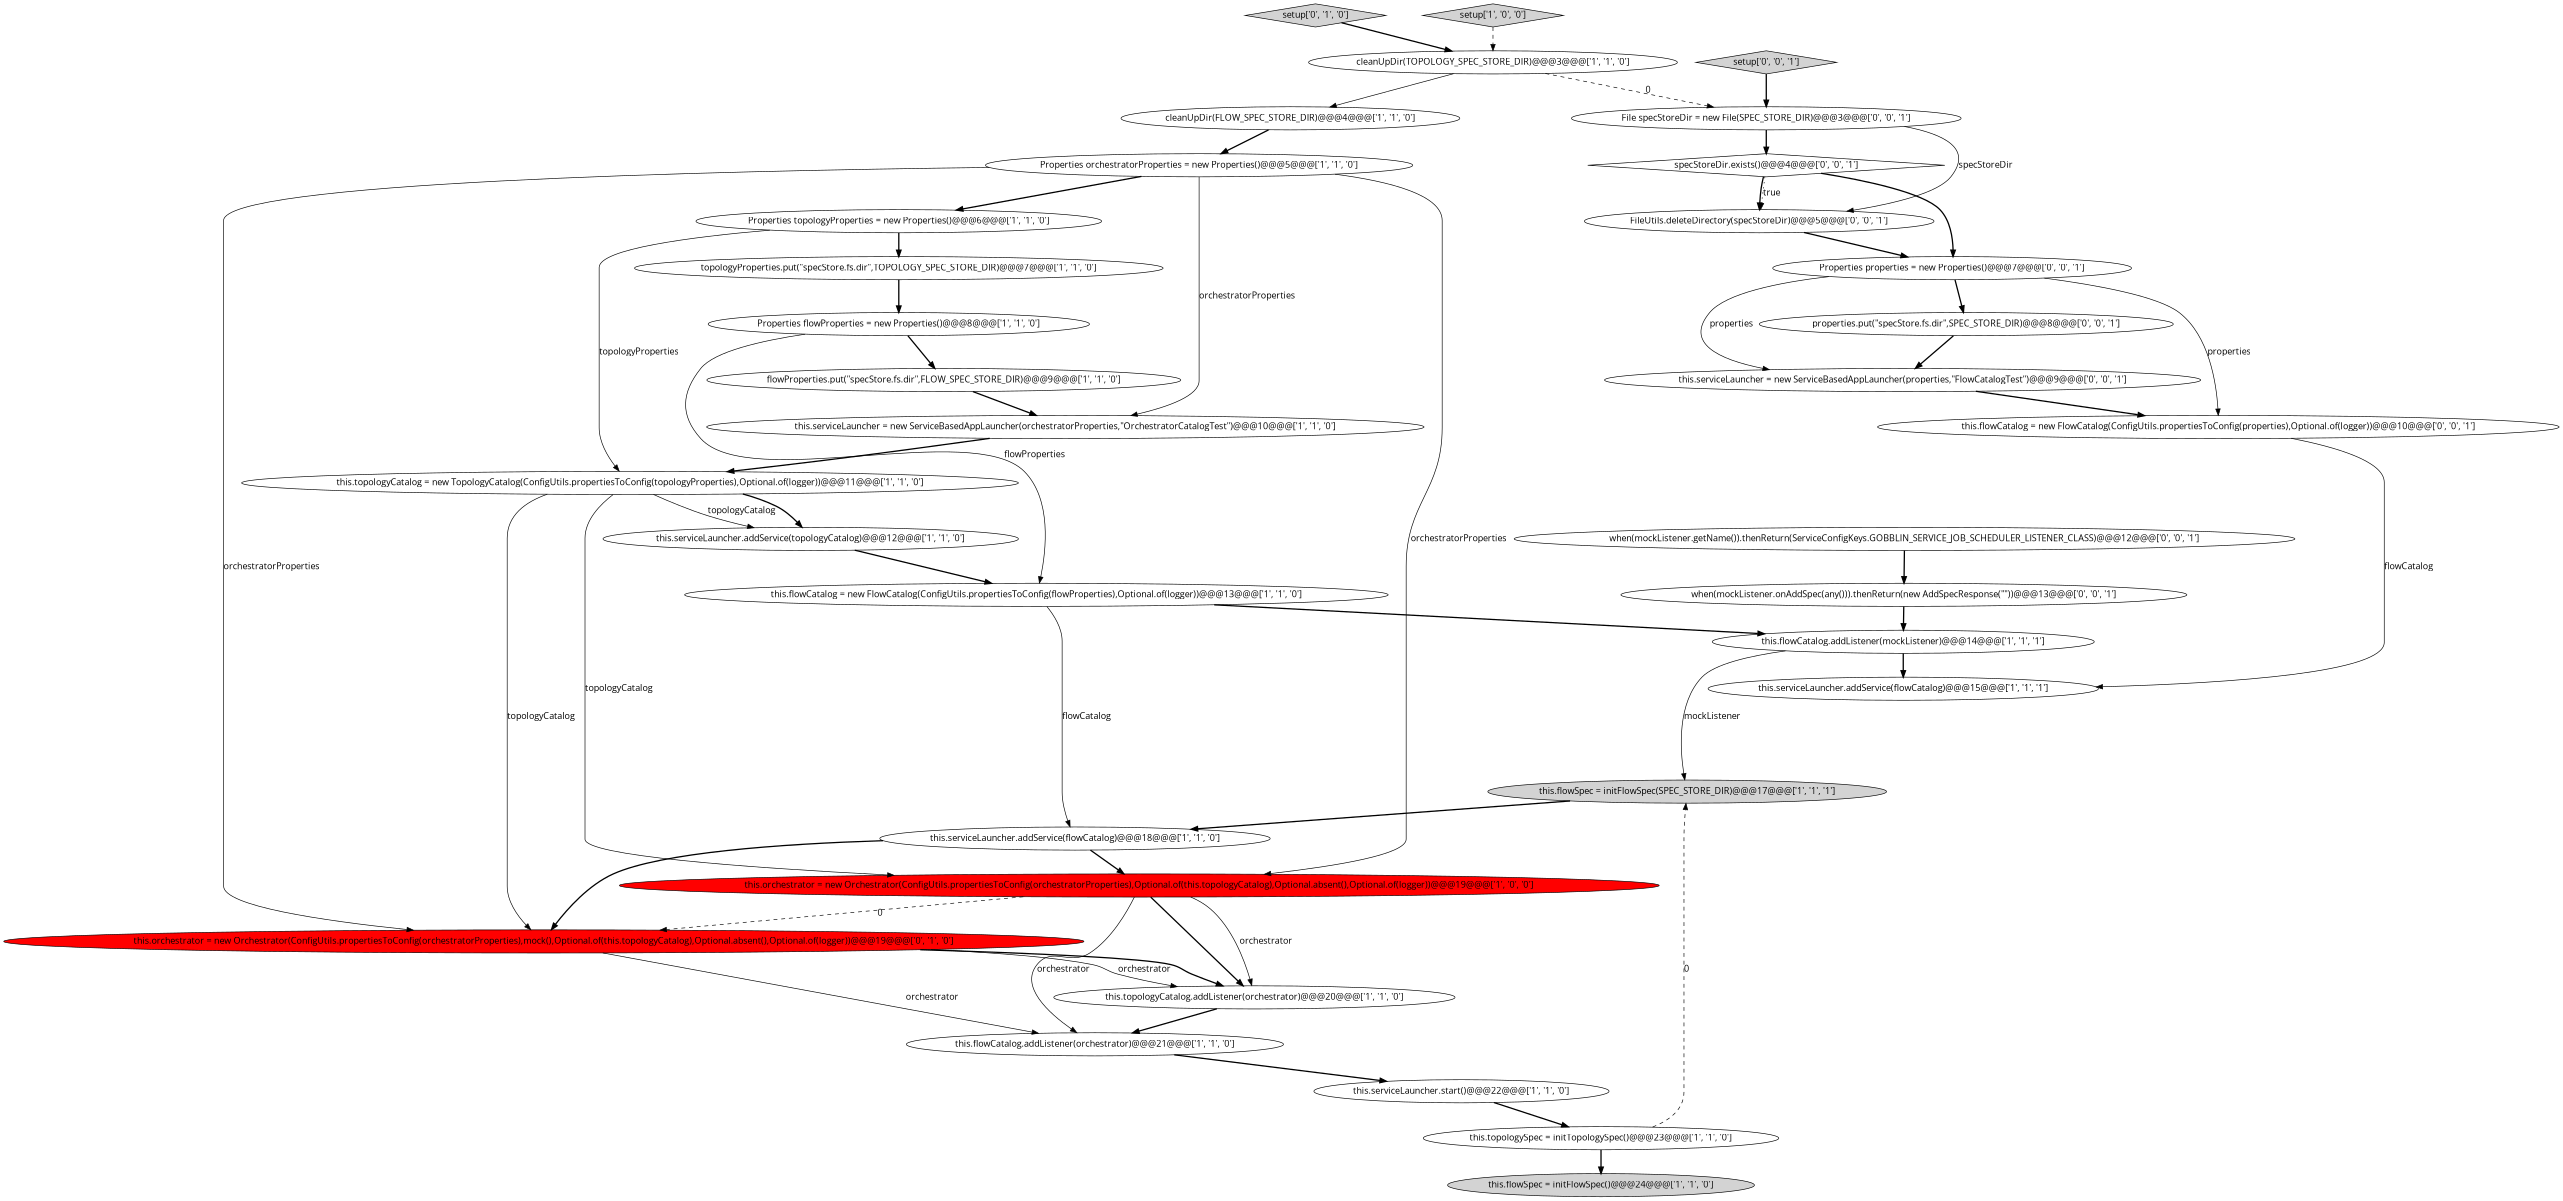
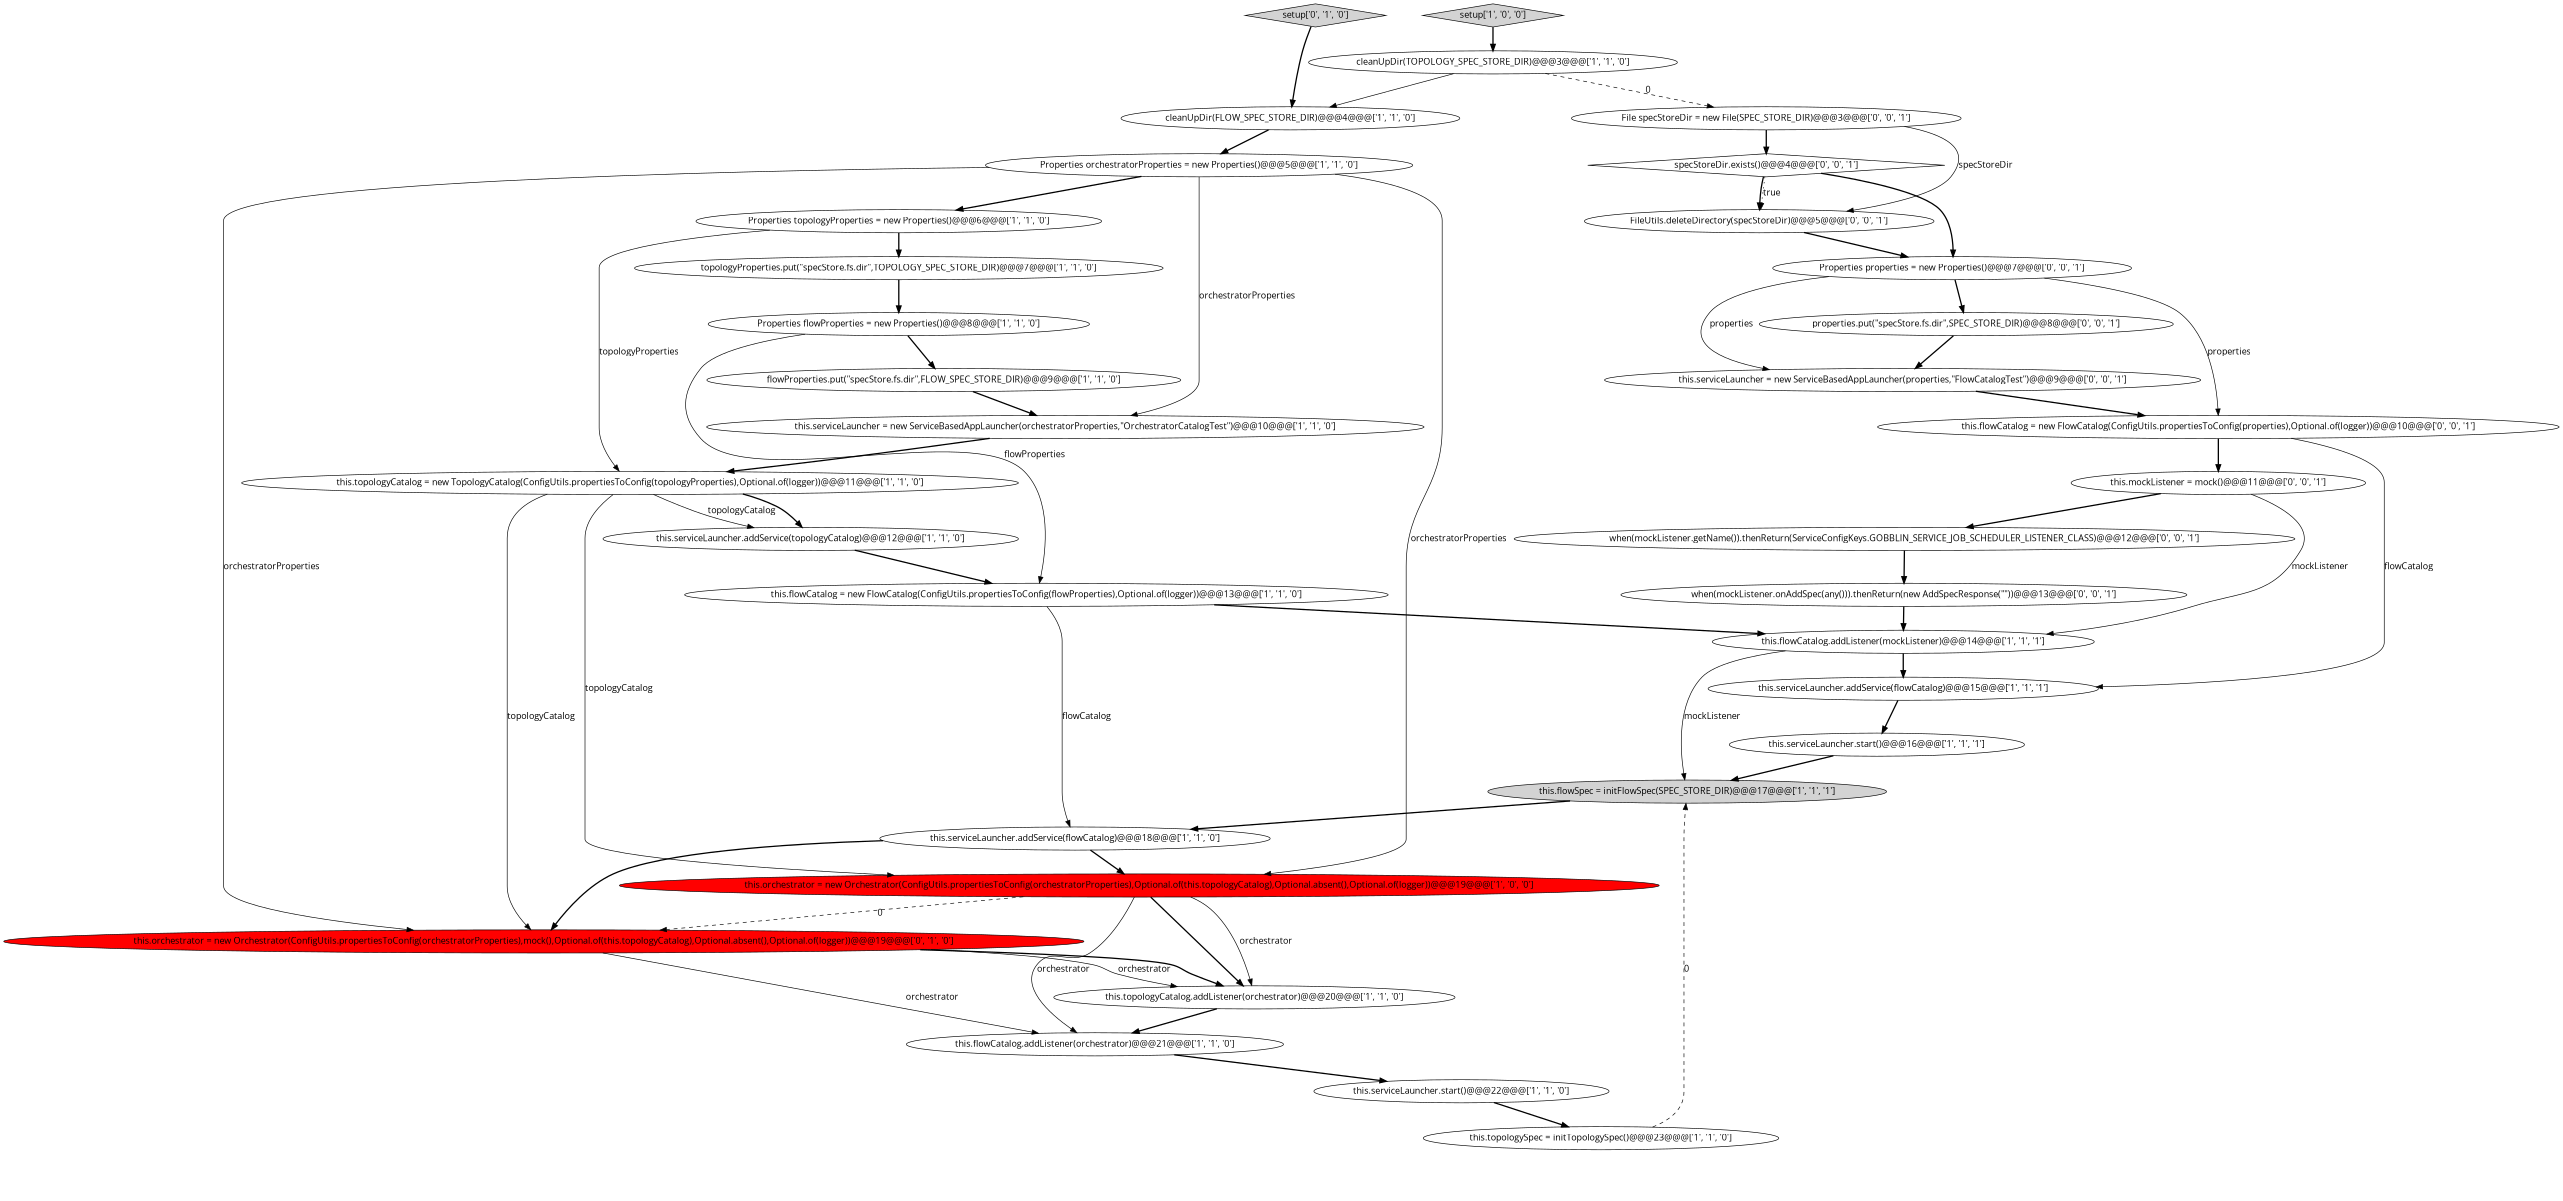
(1393, 36) -> (1300, 63)
(1493, 36) -> (1493, 36)
(1766, 62) -> none
none -> (2218, 483)
none -> (1877, 745)
(1601, 1185) -> none
